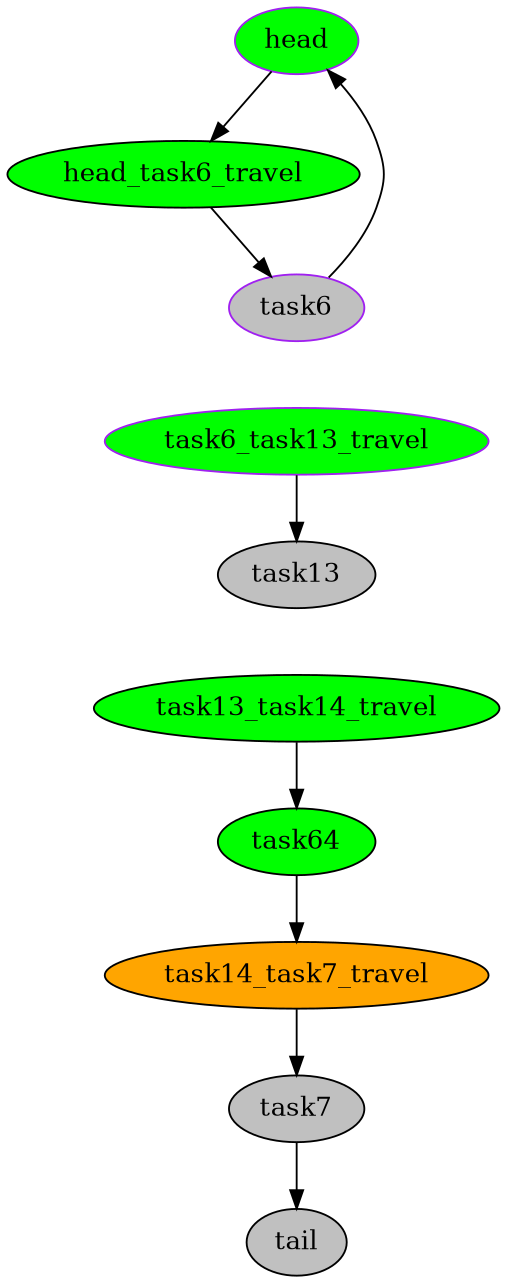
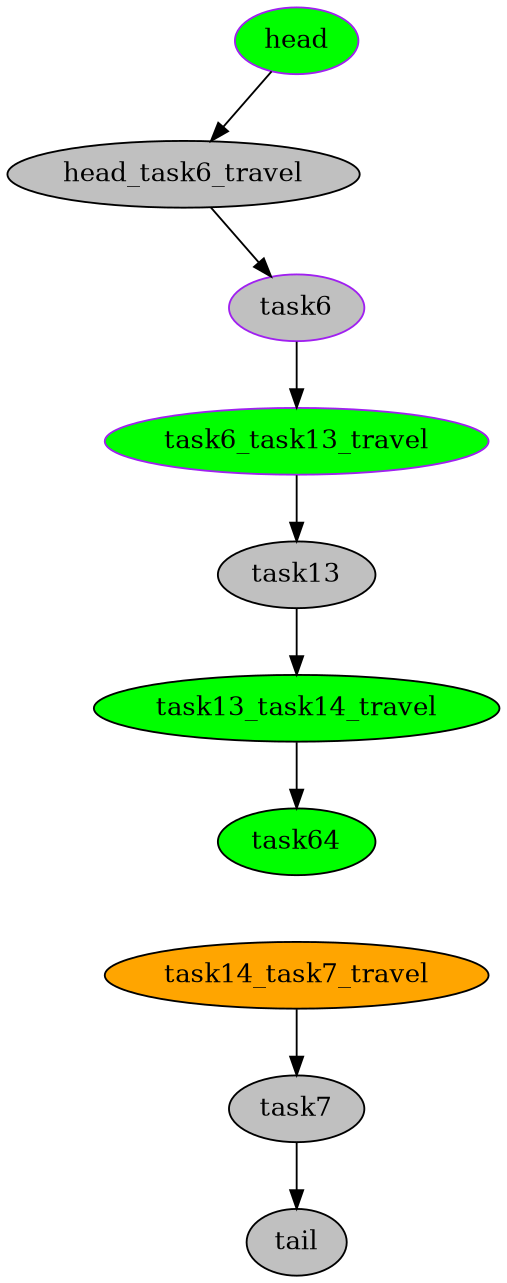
(184, 174) -> (184, 174)
(383, 183) -> (297, 365)
none -> (297, 632)
(297, 899) -> none
